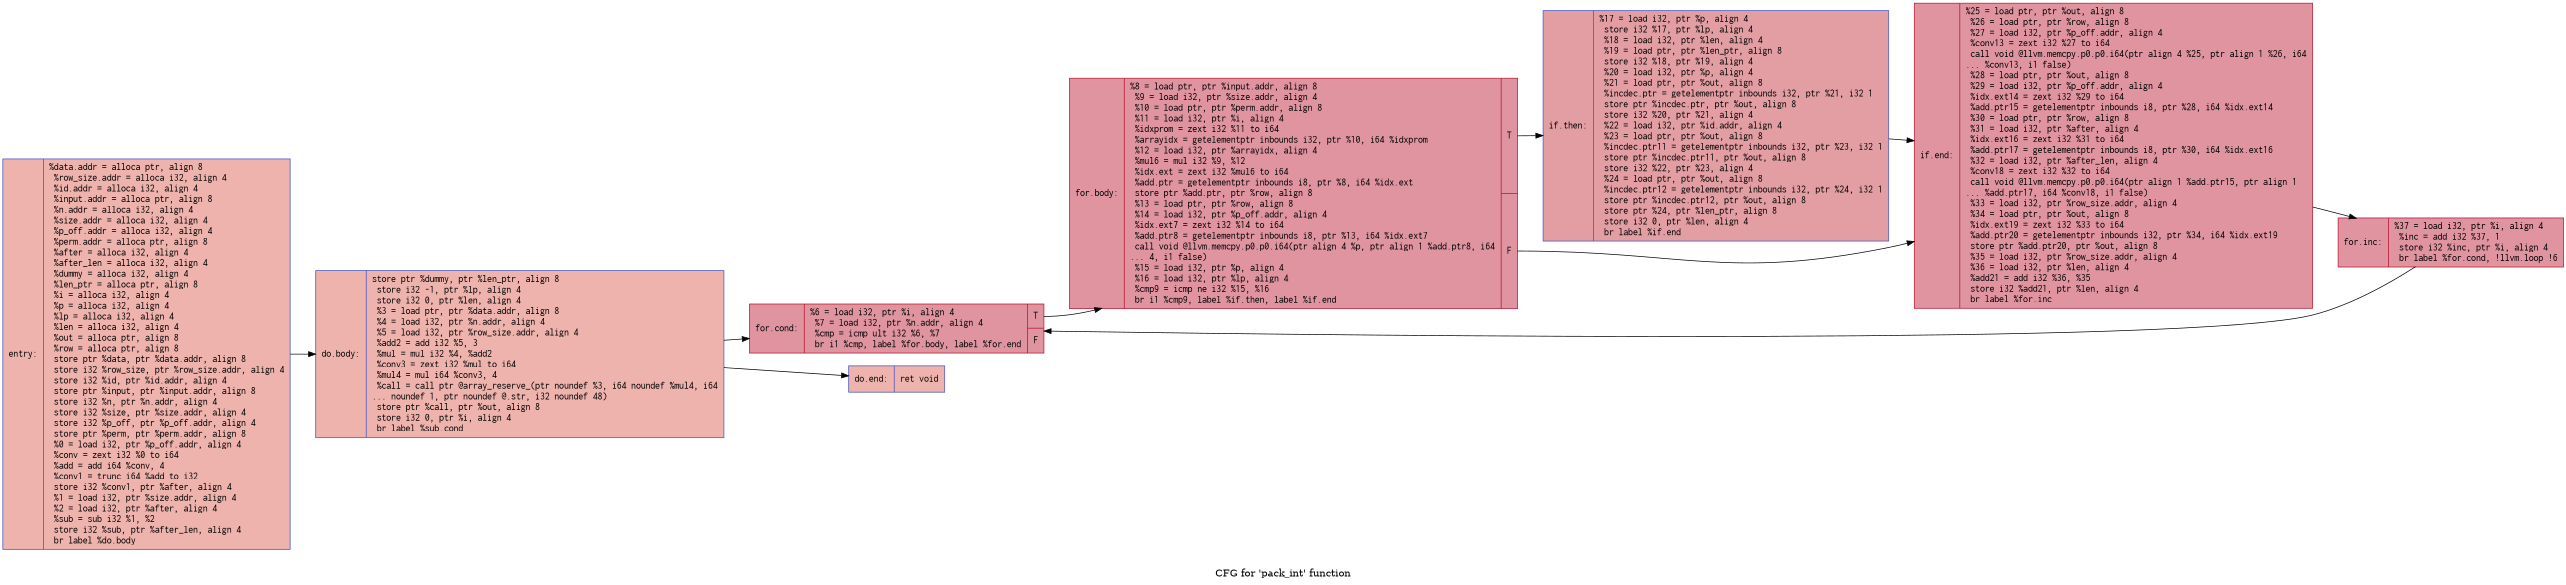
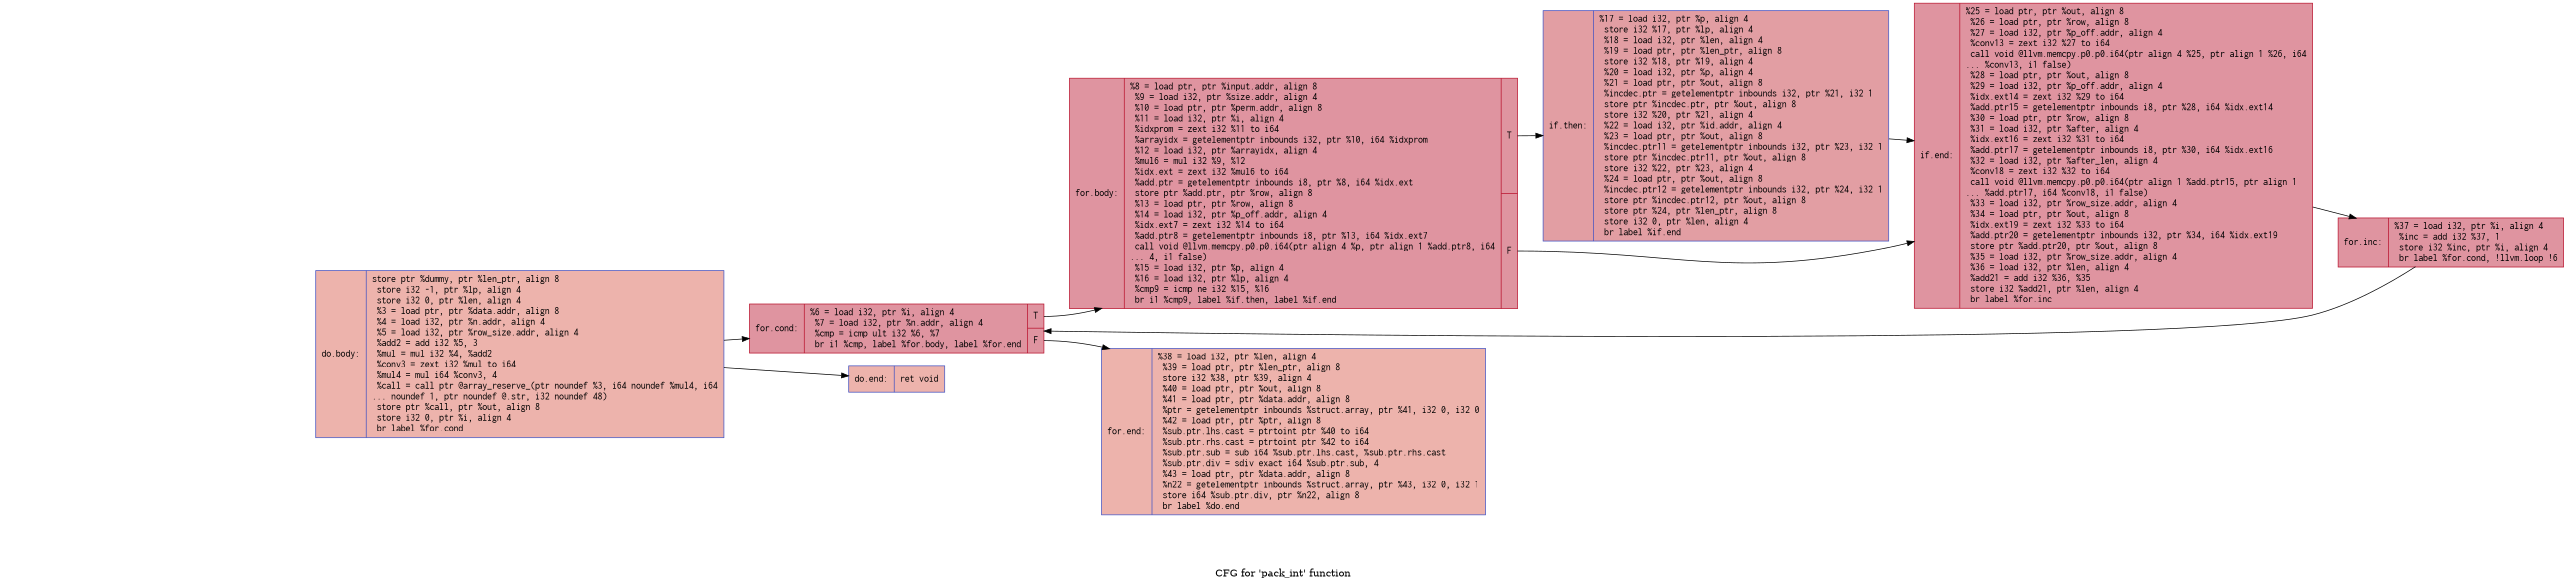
(146, 354) -> none
(418, 428) -> (418, 428)
none -> (1294, 432)
